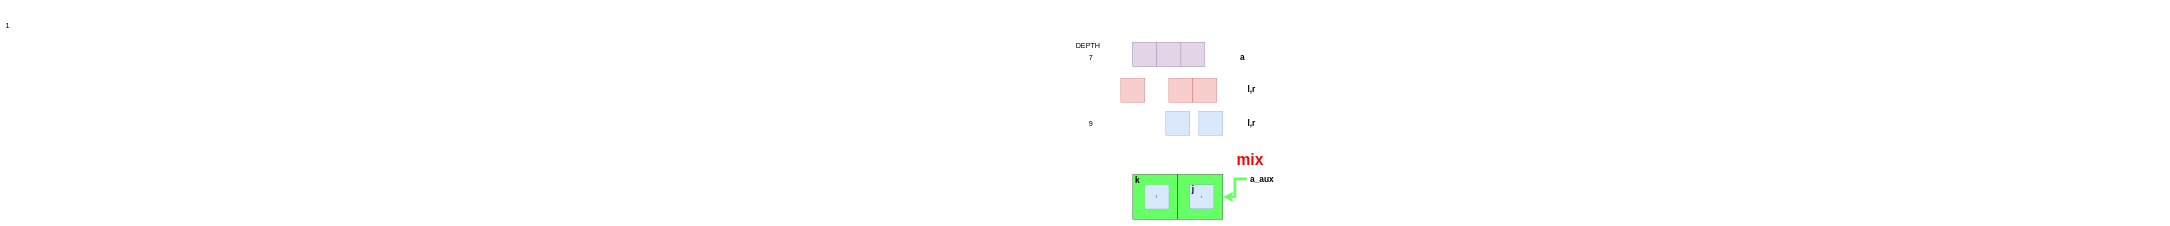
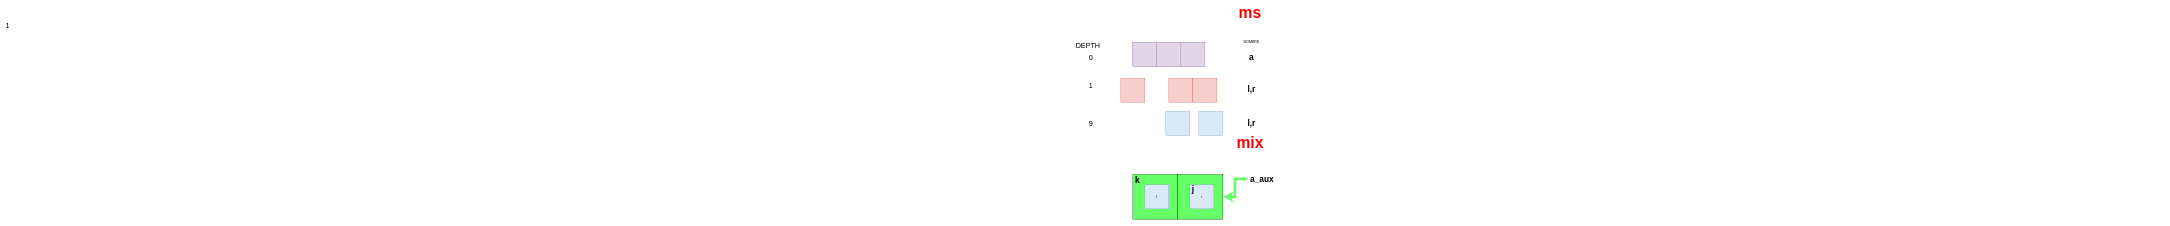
none -> (1250, 12)
none -> (1251, 42)
(1091, 57) -> (1091, 57)
(1242, 57) -> (1251, 57)
none -> (1091, 86)
(1250, 159) -> (1250, 143)
(1157, 197) -> (1157, 197)
